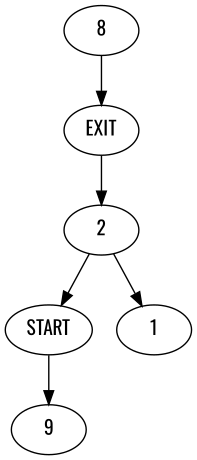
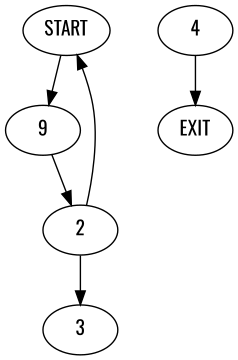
(101, 30) -> (195, 30)
(101, 173) -> (59, 173)
(154, 330) -> (80, 330)
